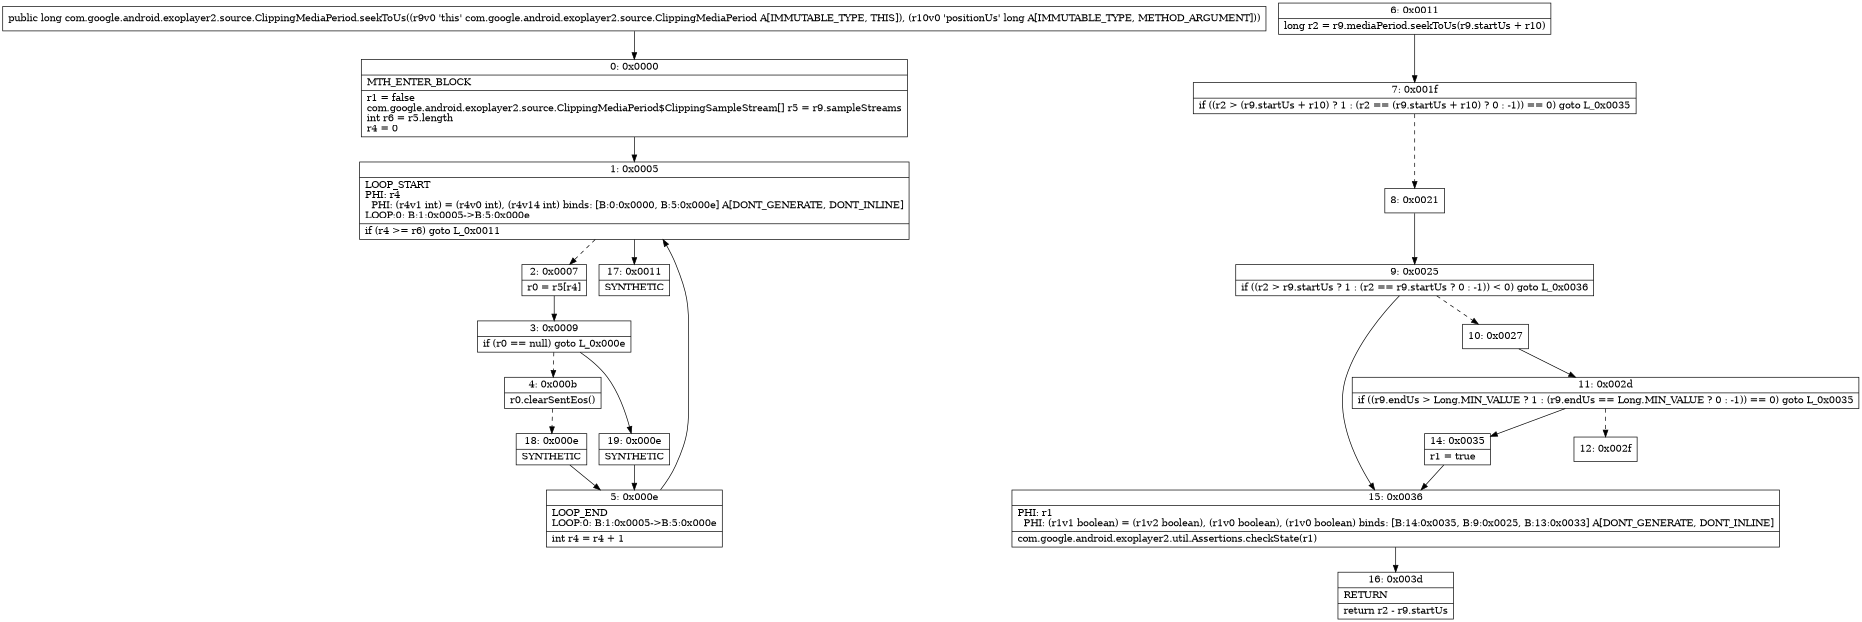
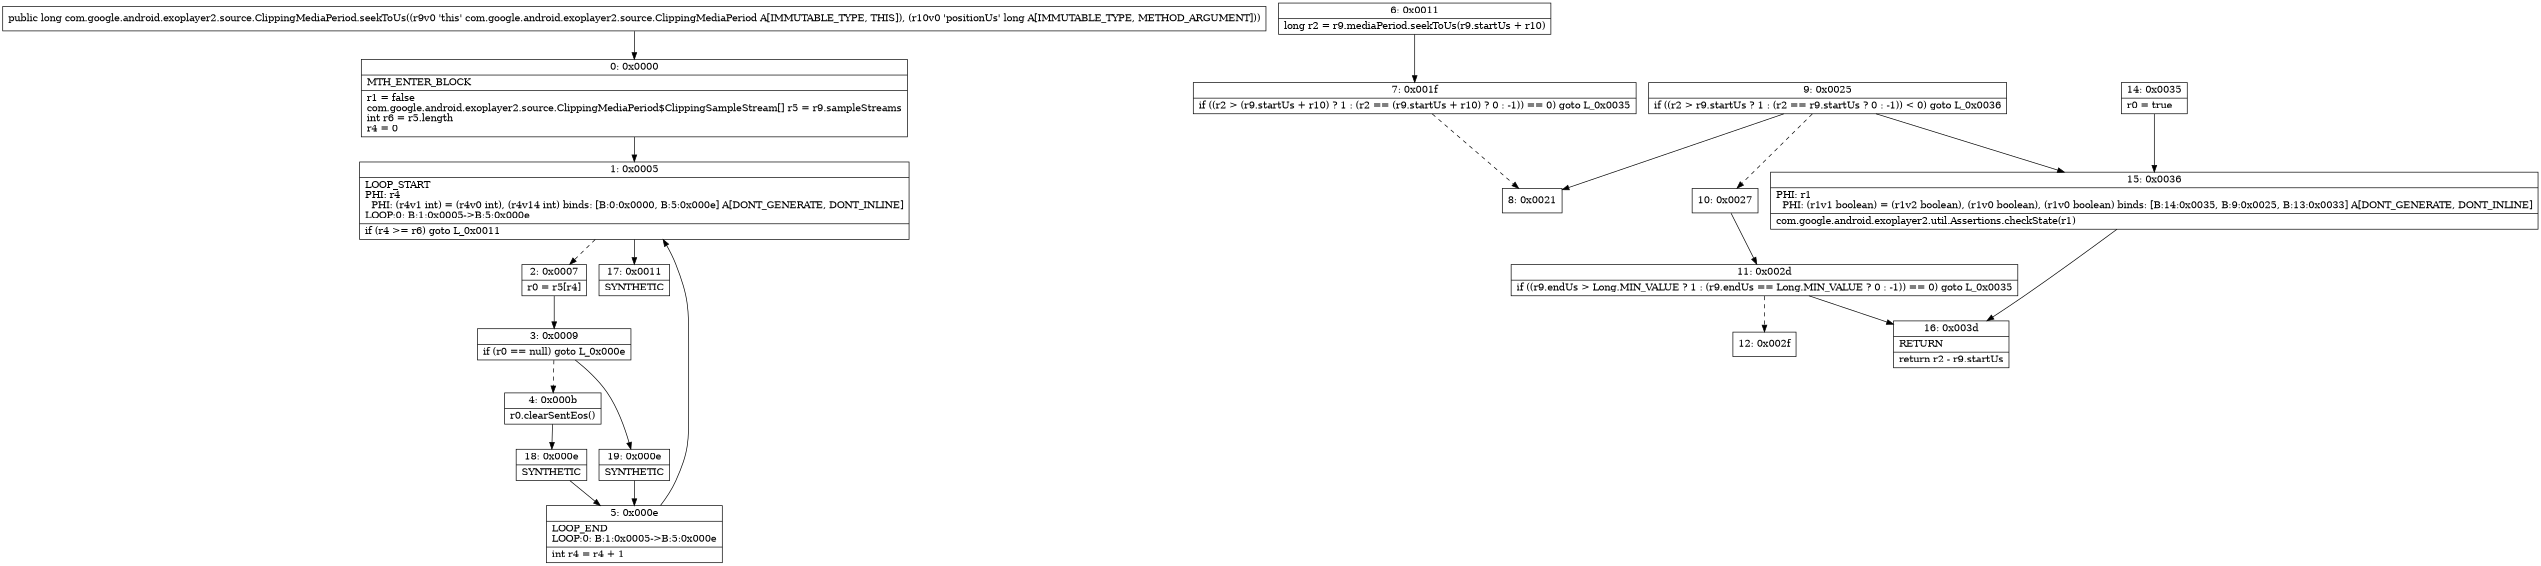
(1415, 235) -> (1676, 151)
(552, 418) -> (552, 433)
(1531, 421) -> (1848, 309)
(1453, 457) -> (2150, 106)
